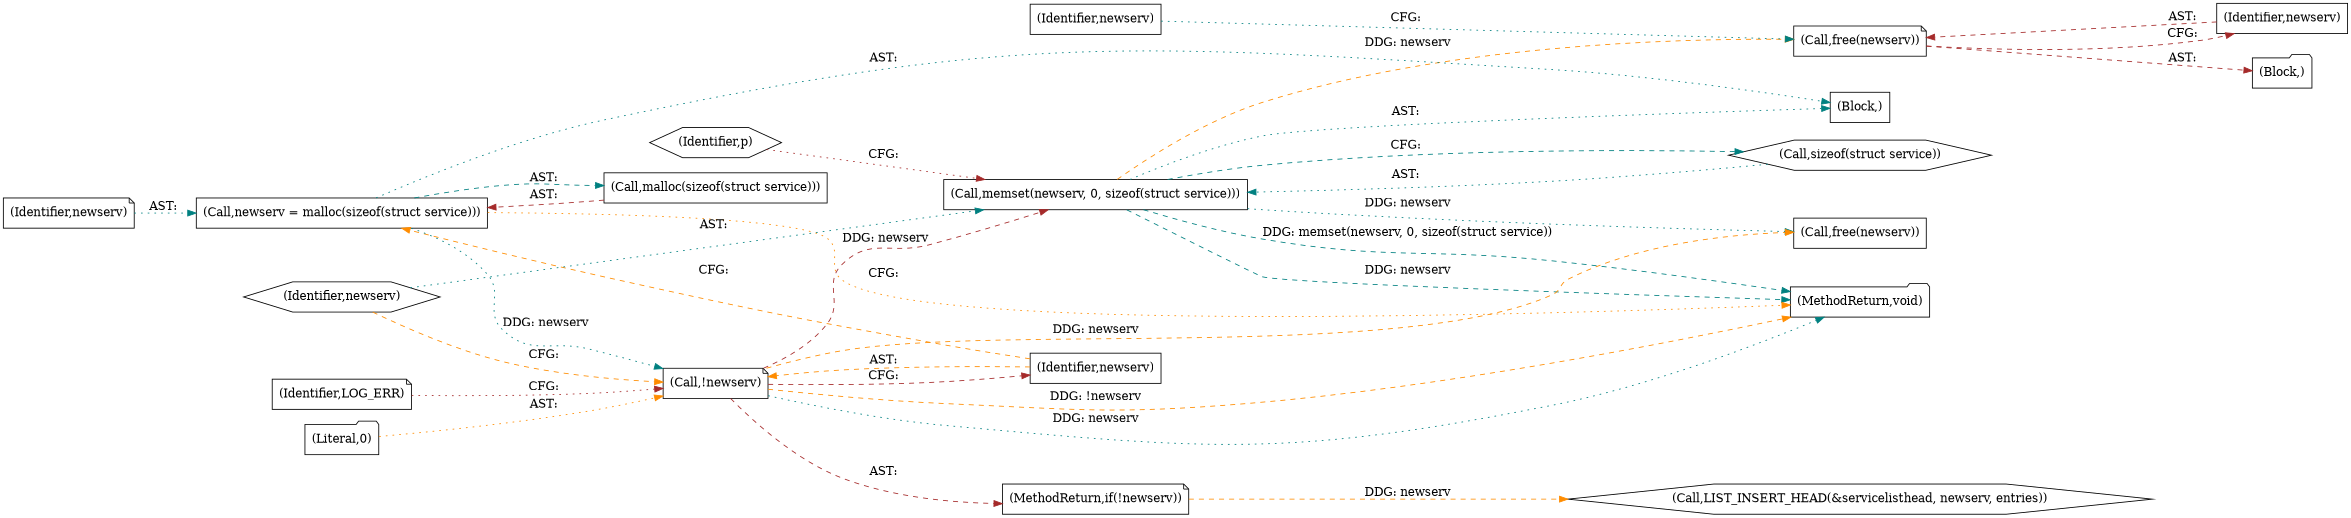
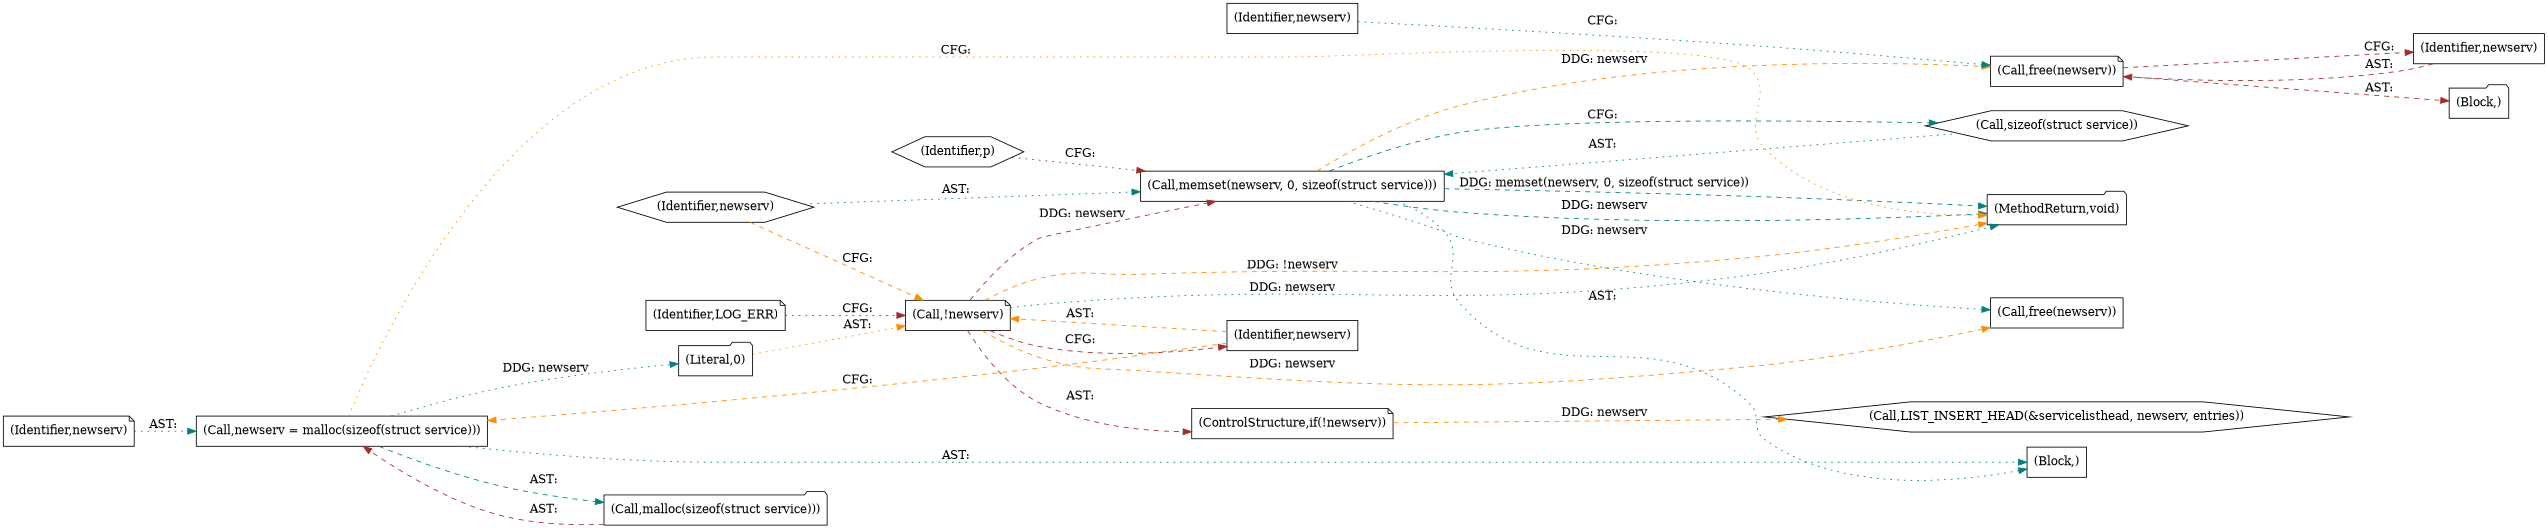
(716, 188) -> (716, 510)
(506, 333) -> (529, 383)
(1096, 499) -> (1292, 424)
